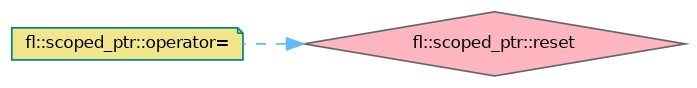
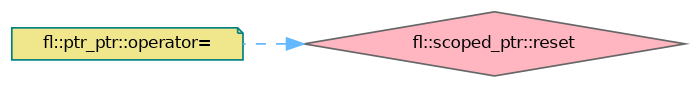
(127, 44) -> (127, 44)
